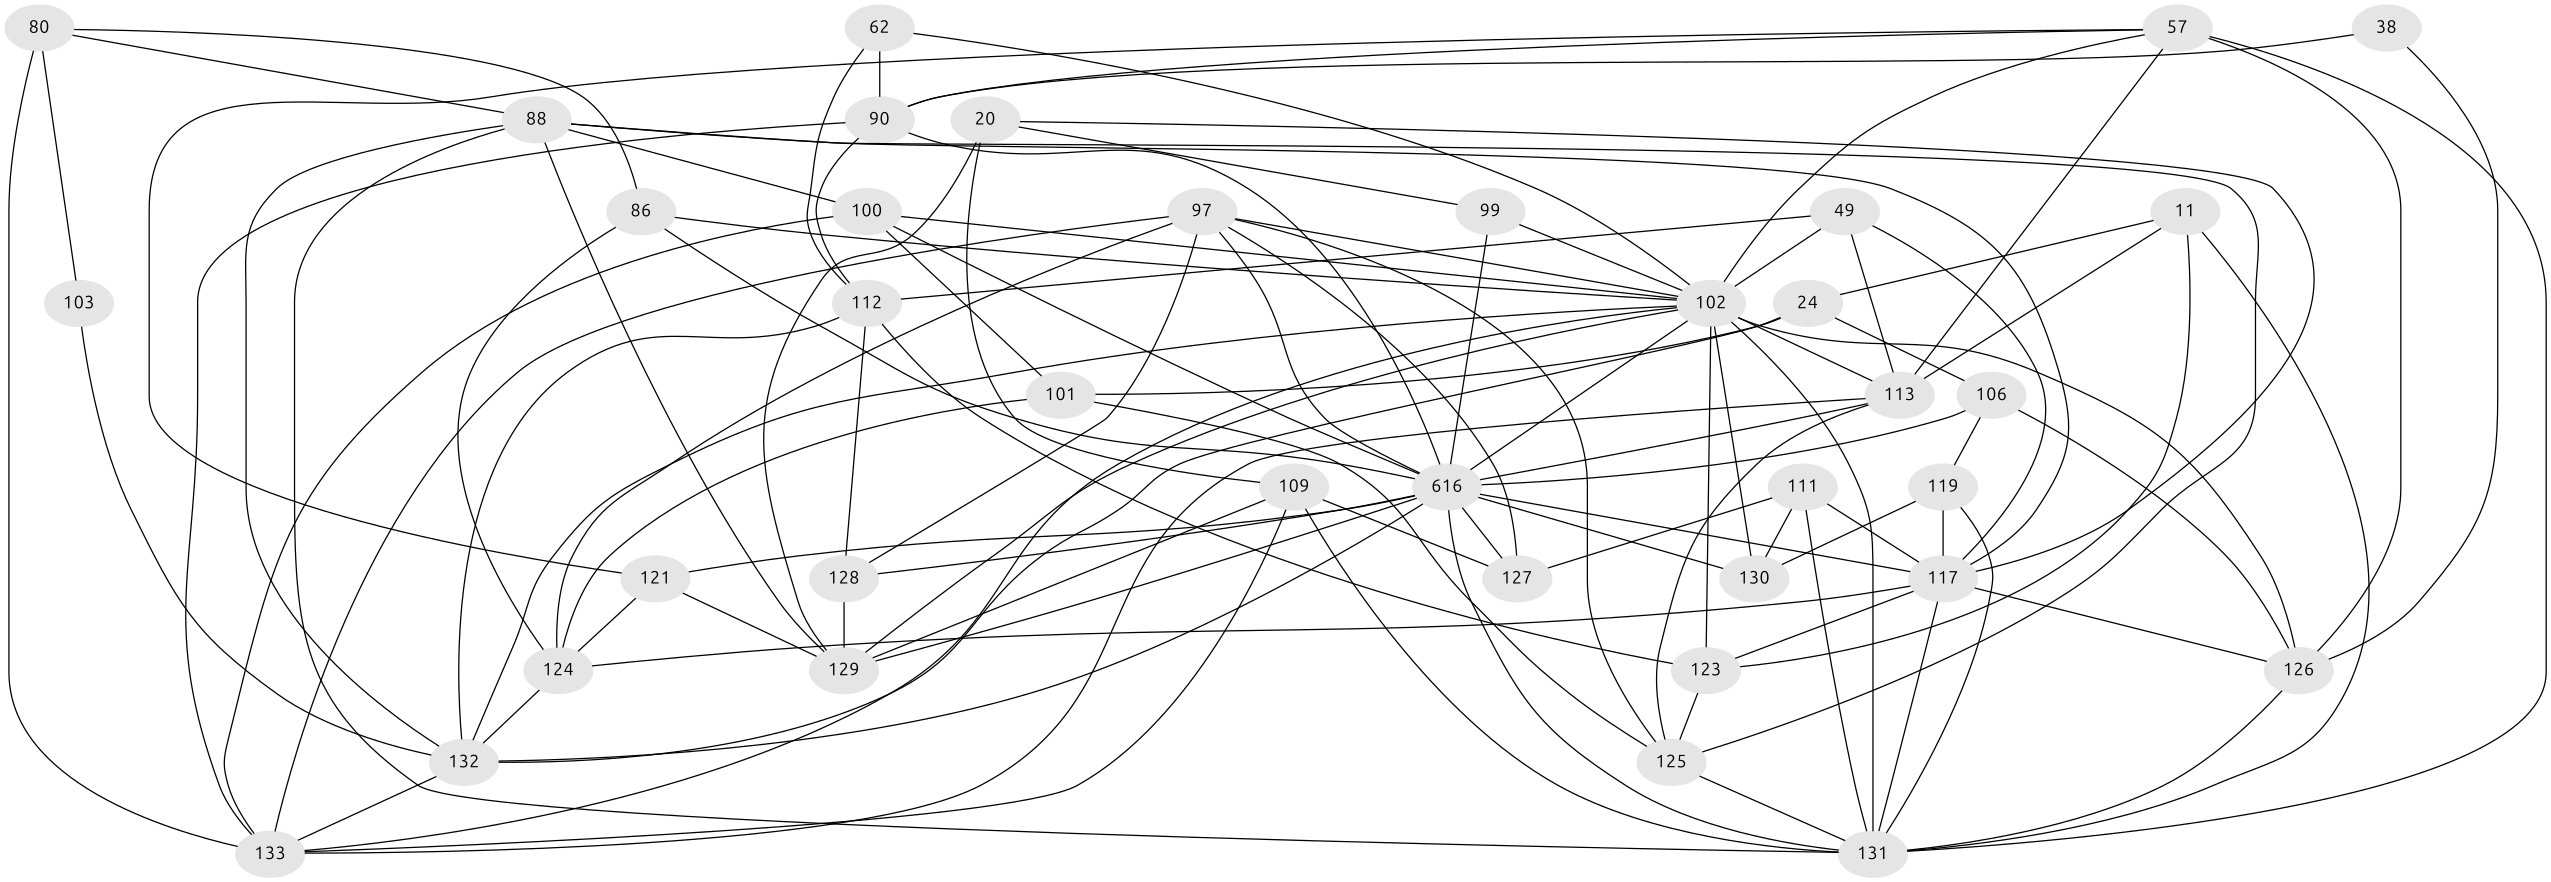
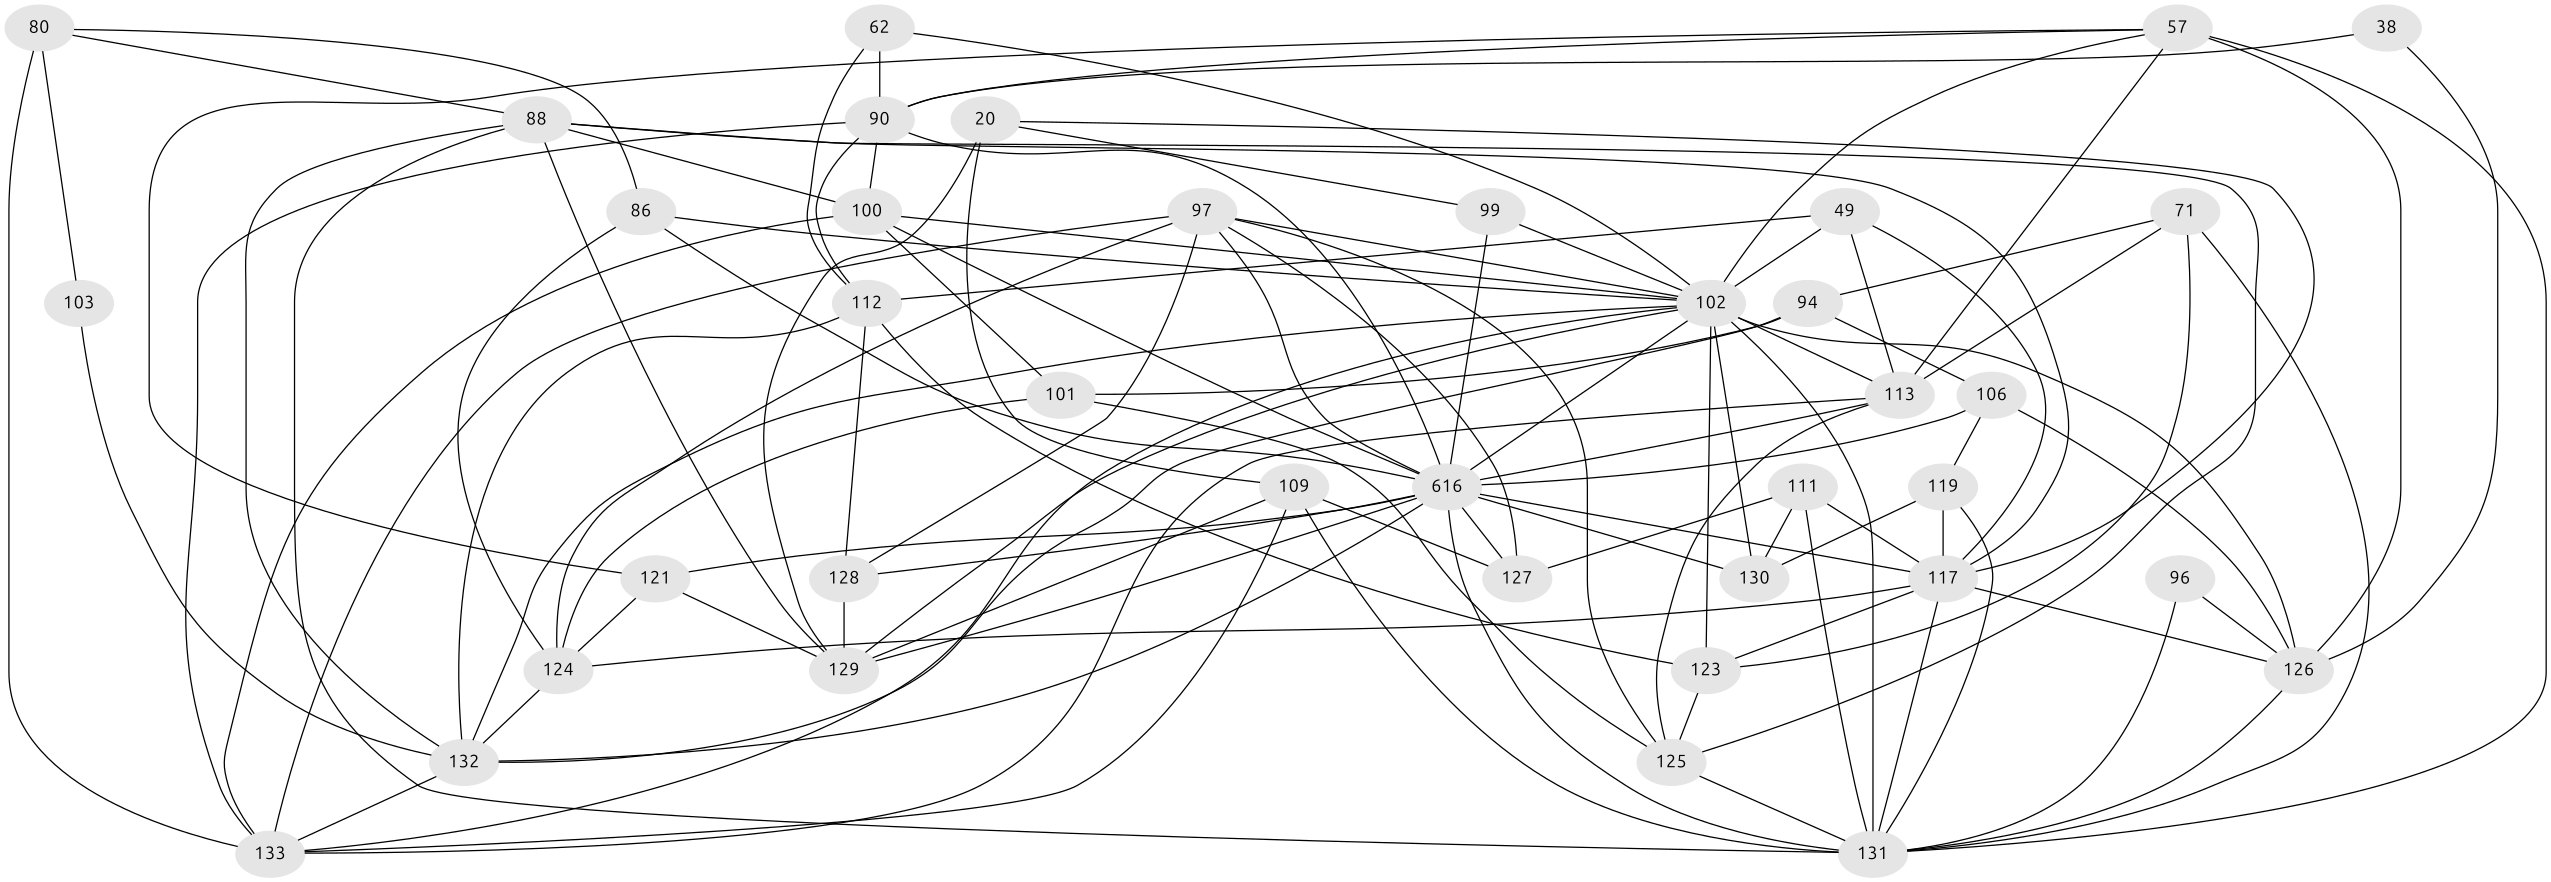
none -> (873, 166)
(2185, 212) -> (2185, 212)
(1808, 303) -> (1808, 303)
none -> (2180, 579)
